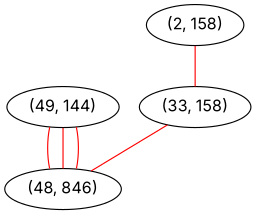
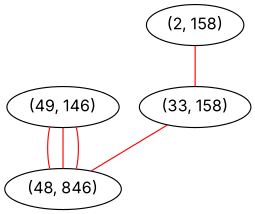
(63, 107) -> (63, 107)
